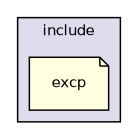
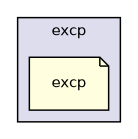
(69, 32) -> (69, 32)
